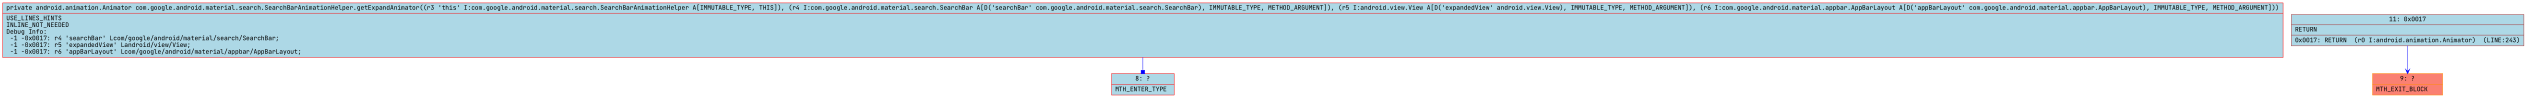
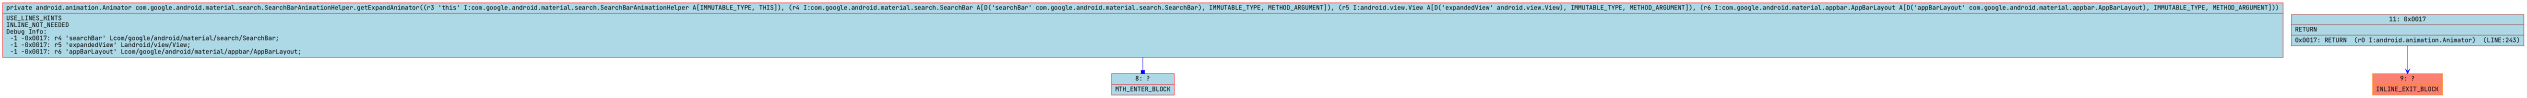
(1141, 89) -> (1143, 89)
(2402, 89) -> (2408, 89)
